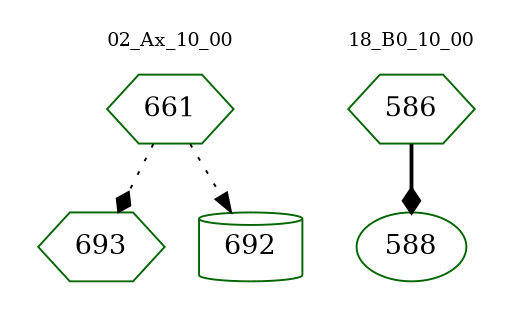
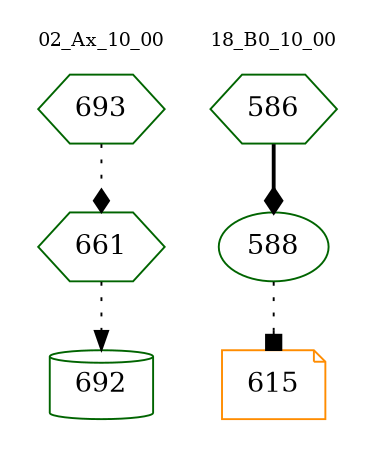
(141, 168) -> (101, 167)
none -> (274, 385)
